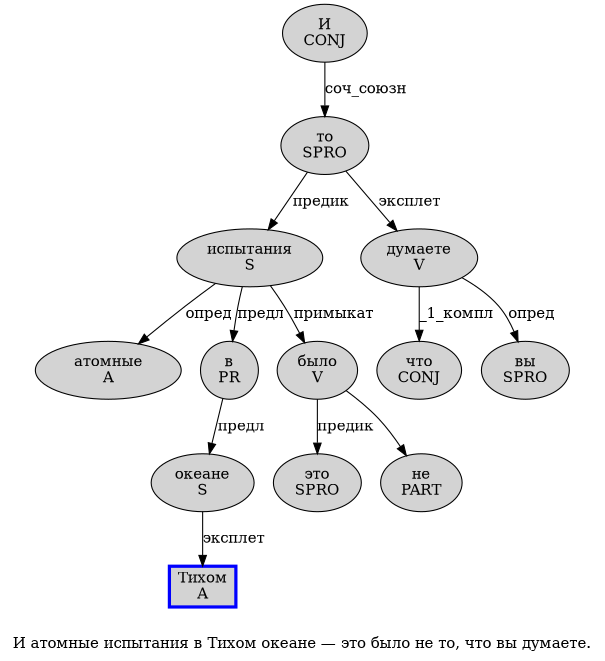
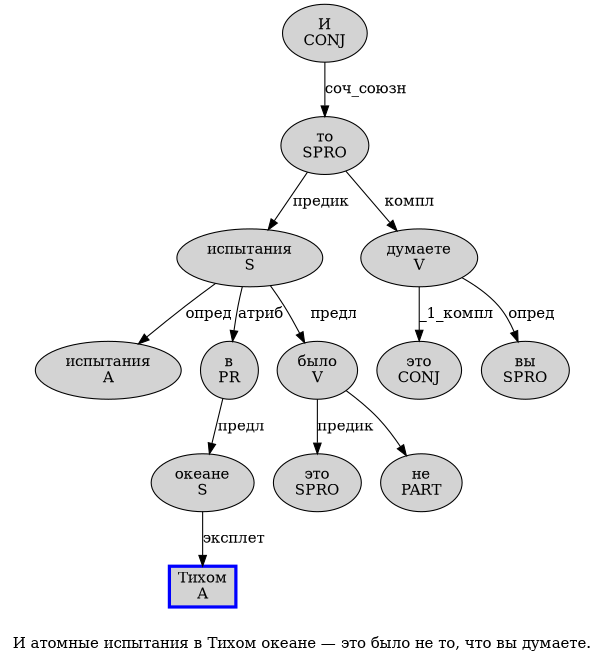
(410, 202) -> (410, 202)
(261, 314) -> (261, 314)
(334, 314) -> (334, 314)
(108, 370) -> (108, 370)
(419, 370) -> (419, 370)
